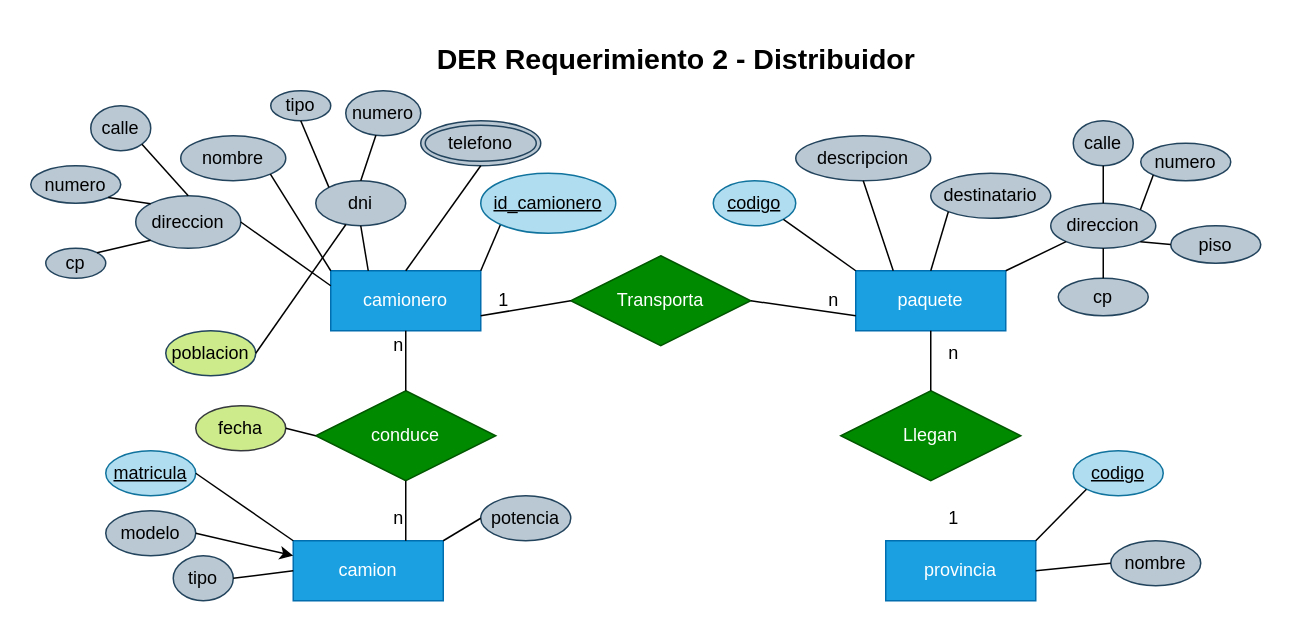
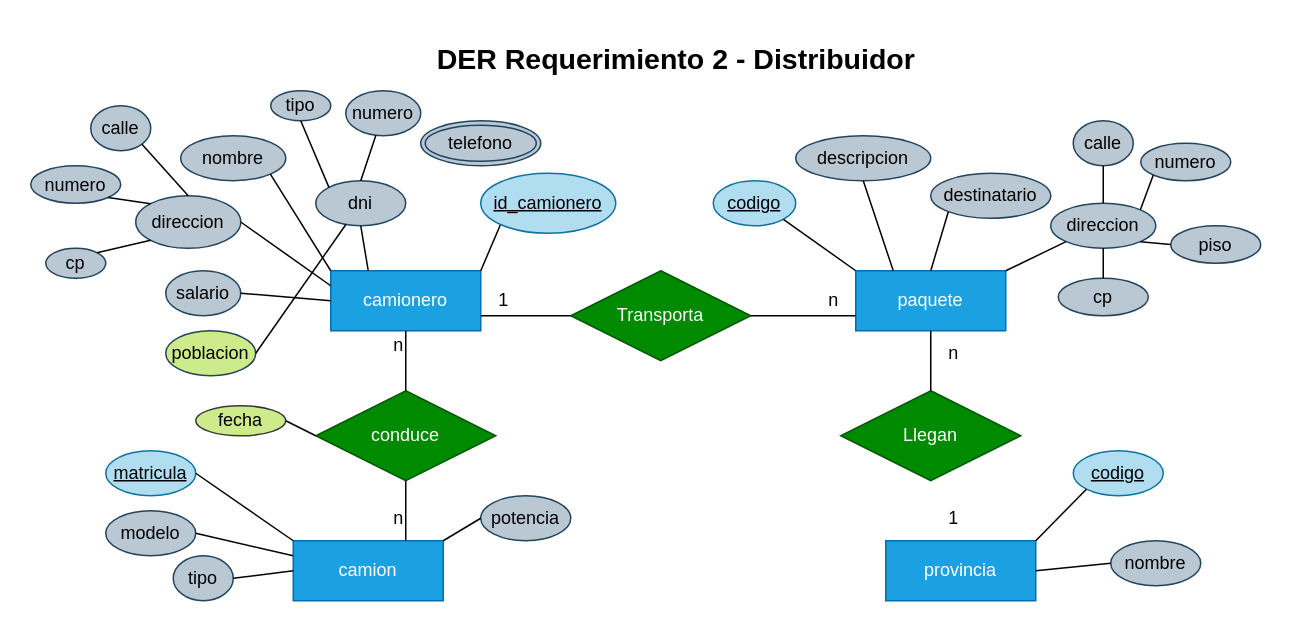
(444, 218) -> none
none -> (203, 293)
none -> (286, 297)
(661, 301) -> (661, 316)
(241, 428) -> (241, 421)
(282, 553) -> (285, 554)
